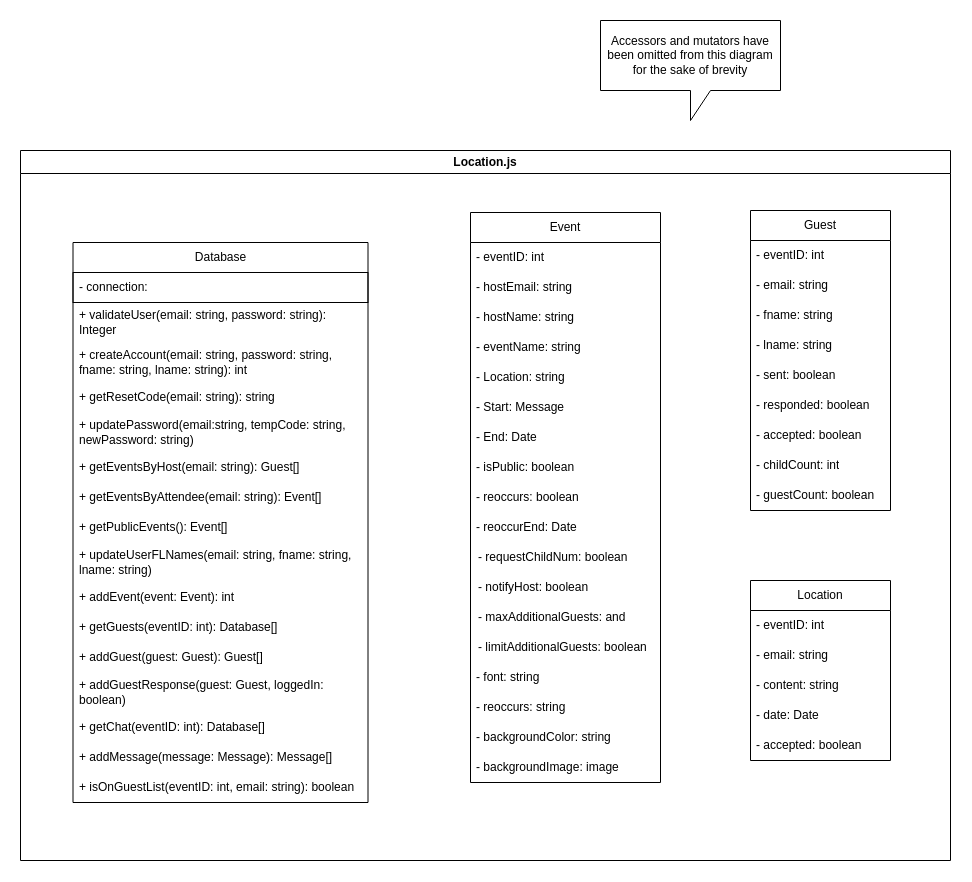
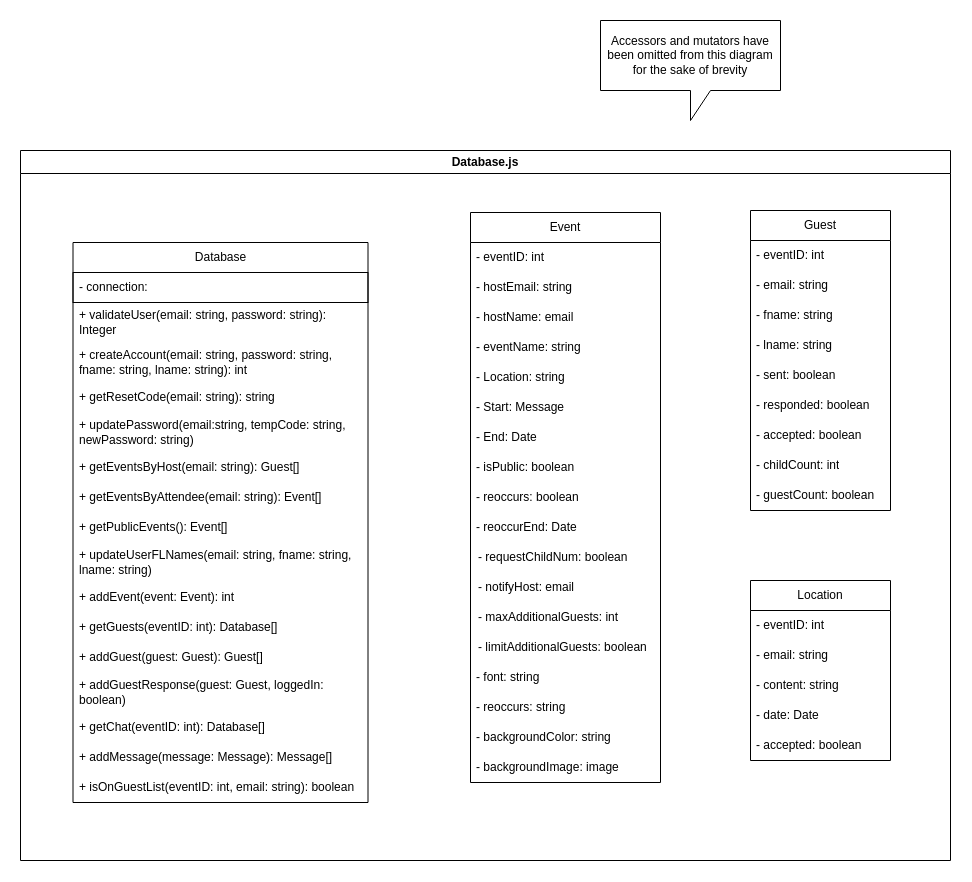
(486, 163) -> (486, 163)
(531, 318) -> (526, 318)
(541, 588) -> (533, 588)
(557, 618) -> (555, 618)
